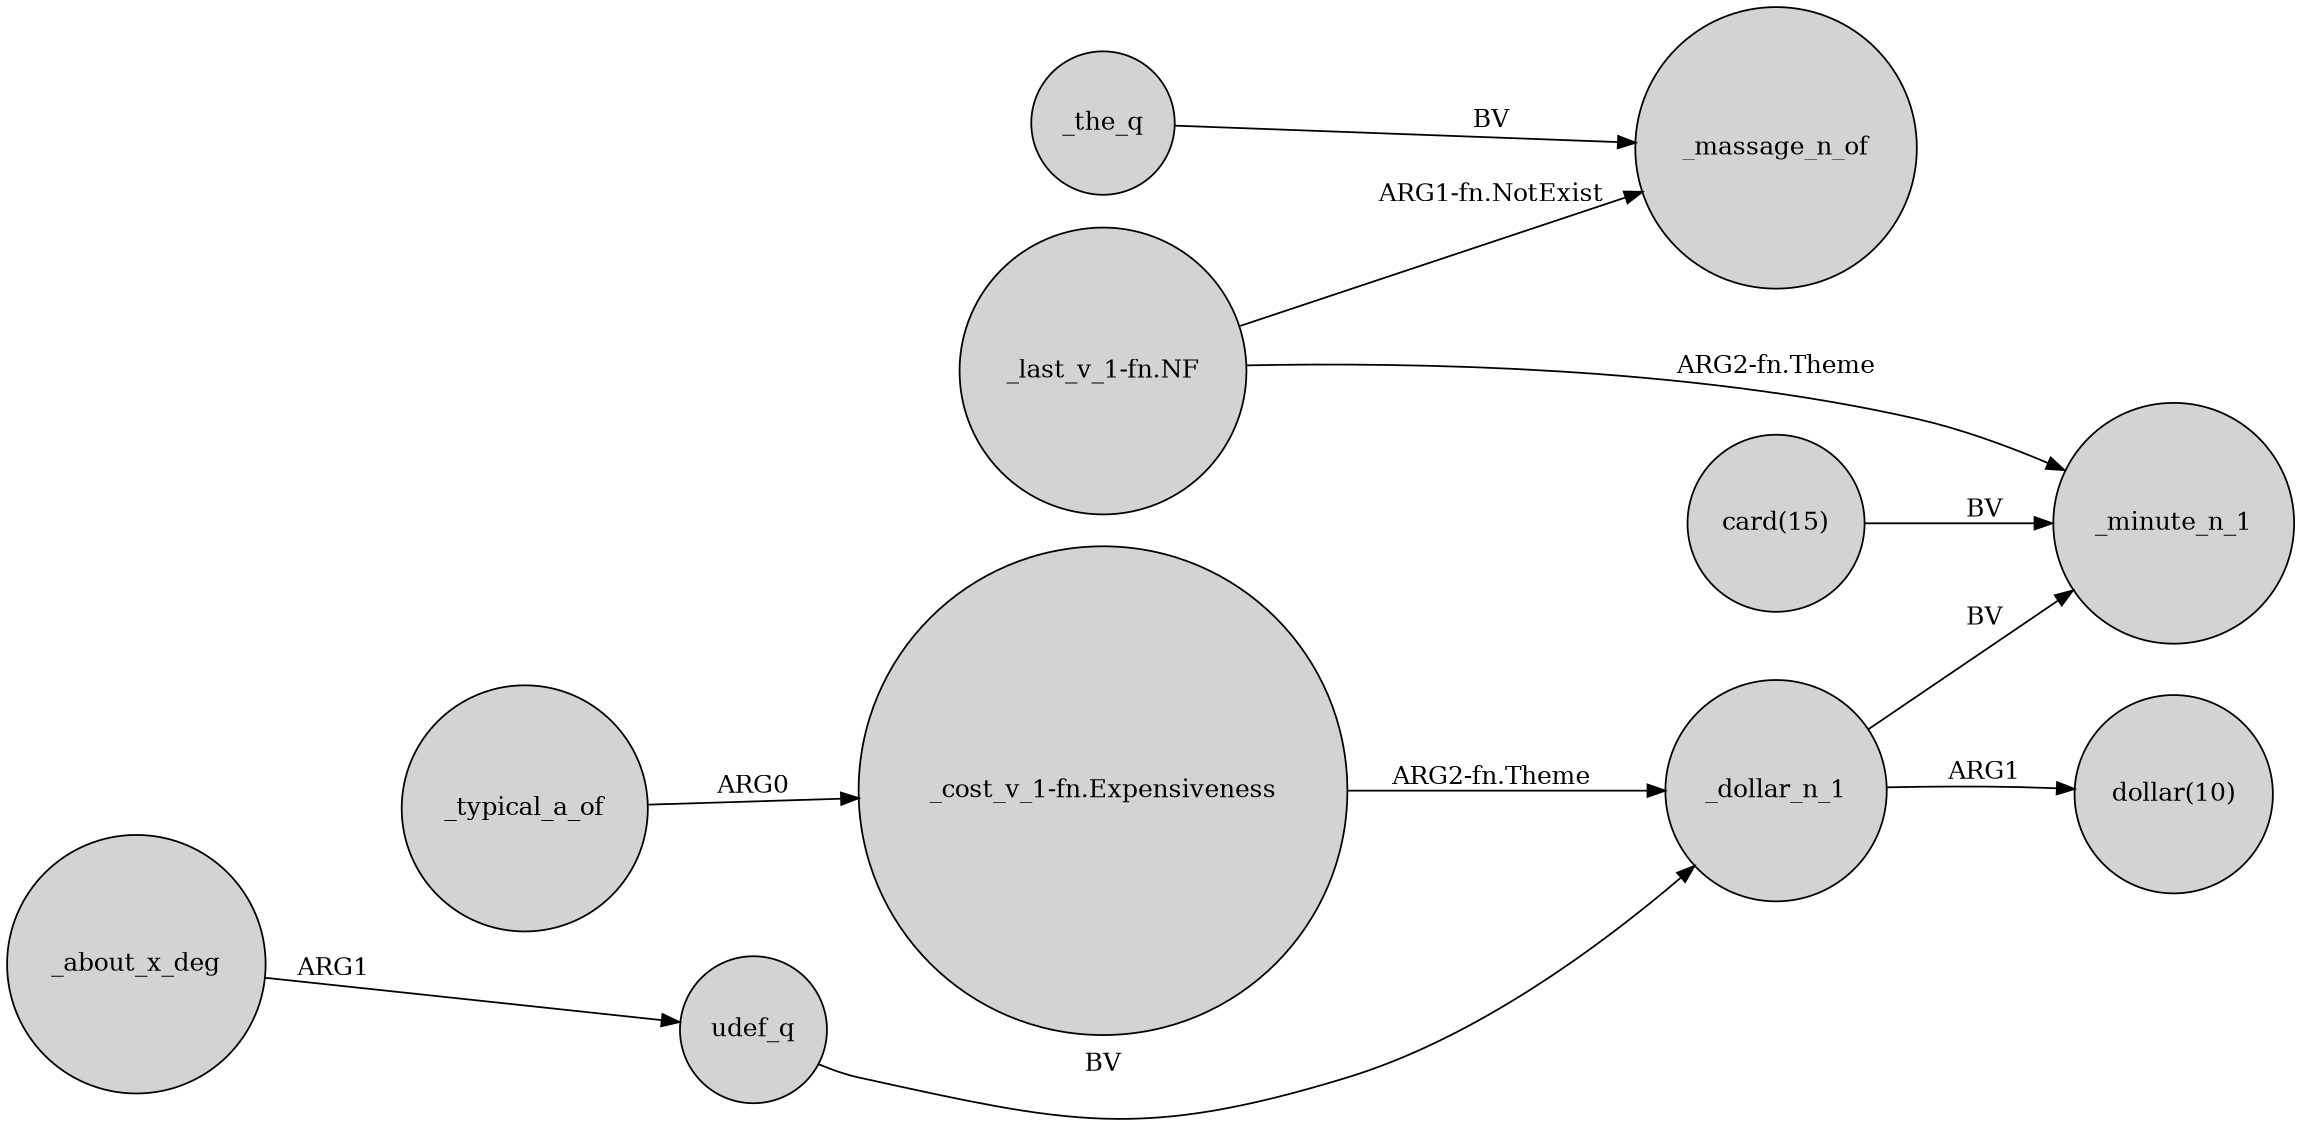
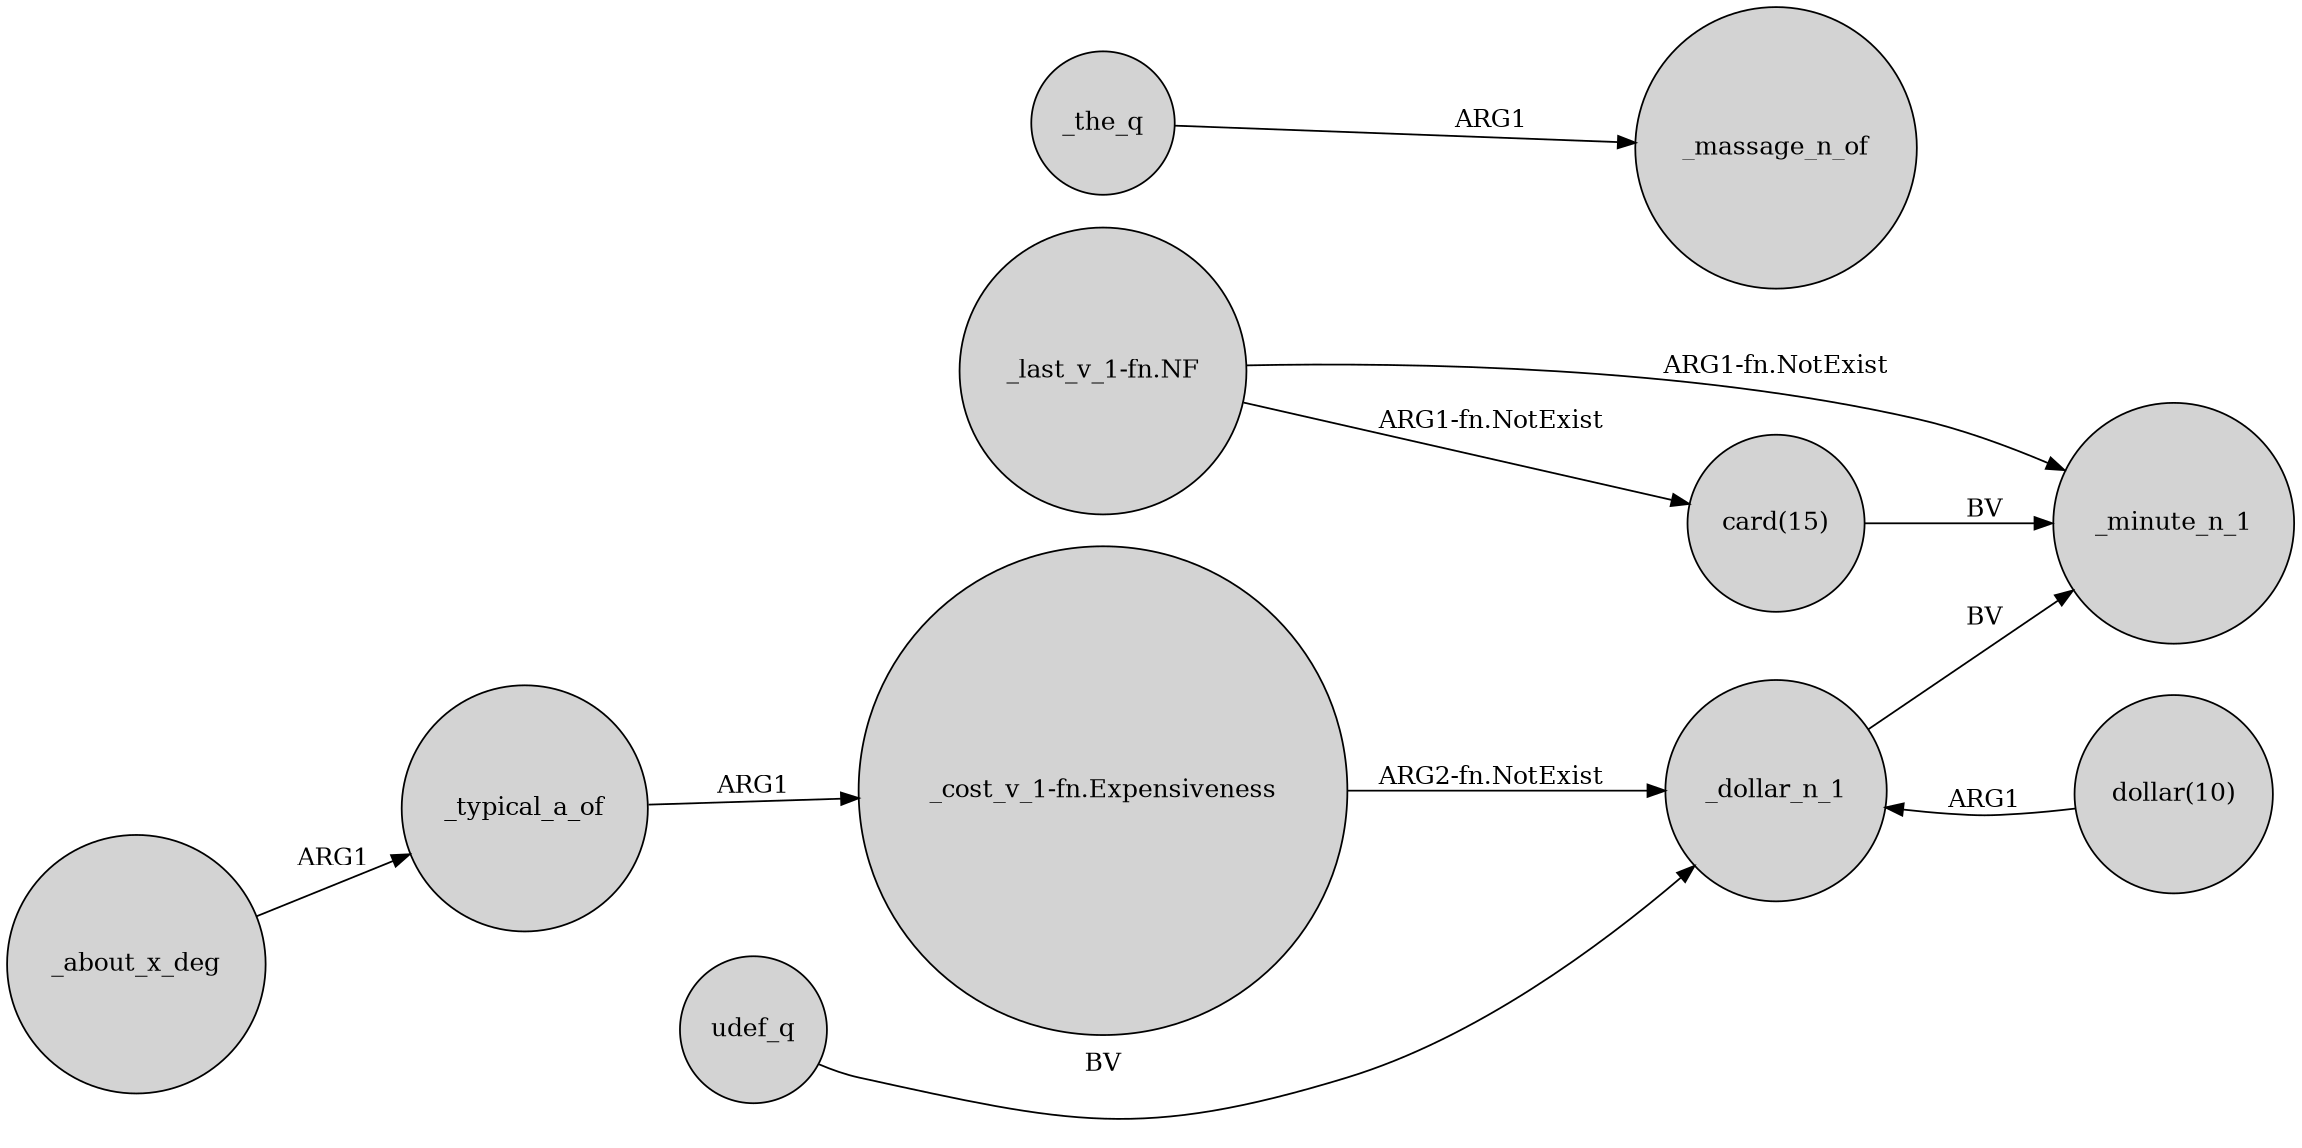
(1491, 120) -> (1491, 120)
(1433, 262) -> (1457, 451)
(1776, 367) -> (1776, 367)
(1491, 777) -> (1491, 777)
(753, 786) -> (753, 786)
(1971, 787) -> (1989, 815)
(463, 999) -> (325, 889)
